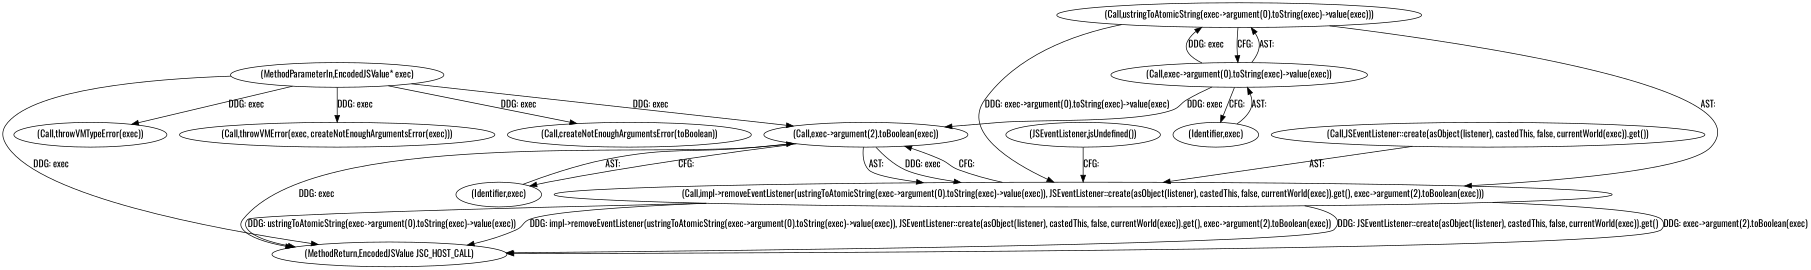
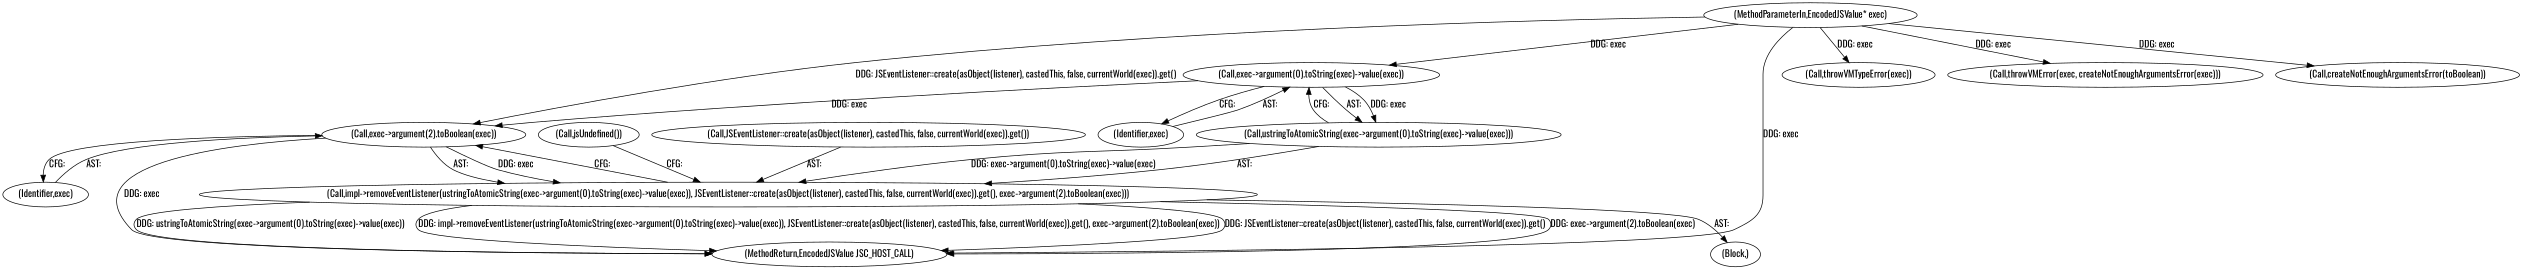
none -> (1567, 44)
(651, 105) -> (1016, 75)
(1083, 135) -> (589, 135)
none -> (1736, 254)
